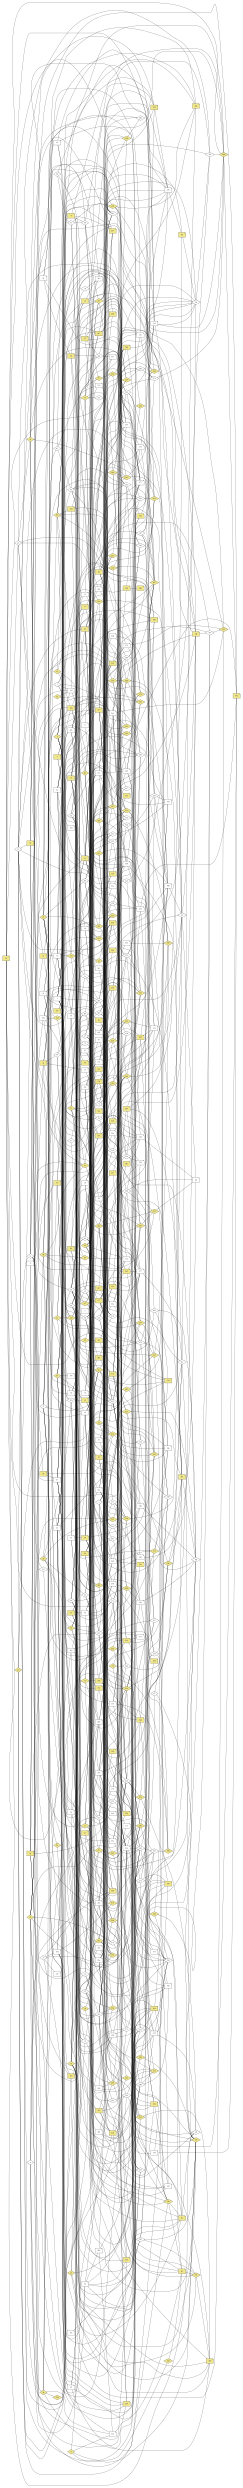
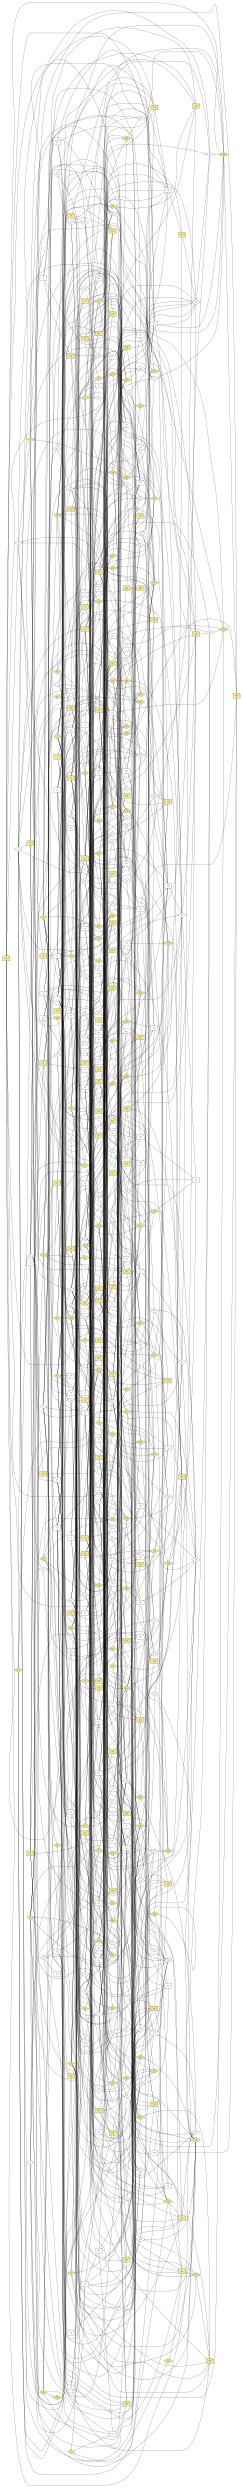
(168, 802) -> (168, 802)
(140, 1442) -> (140, 1442)
